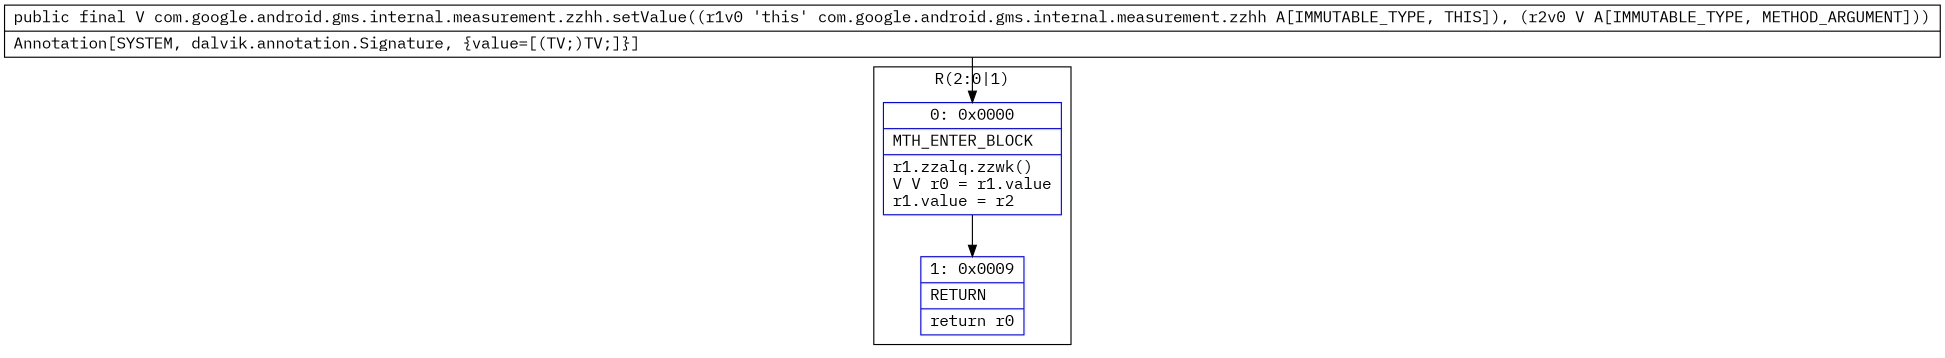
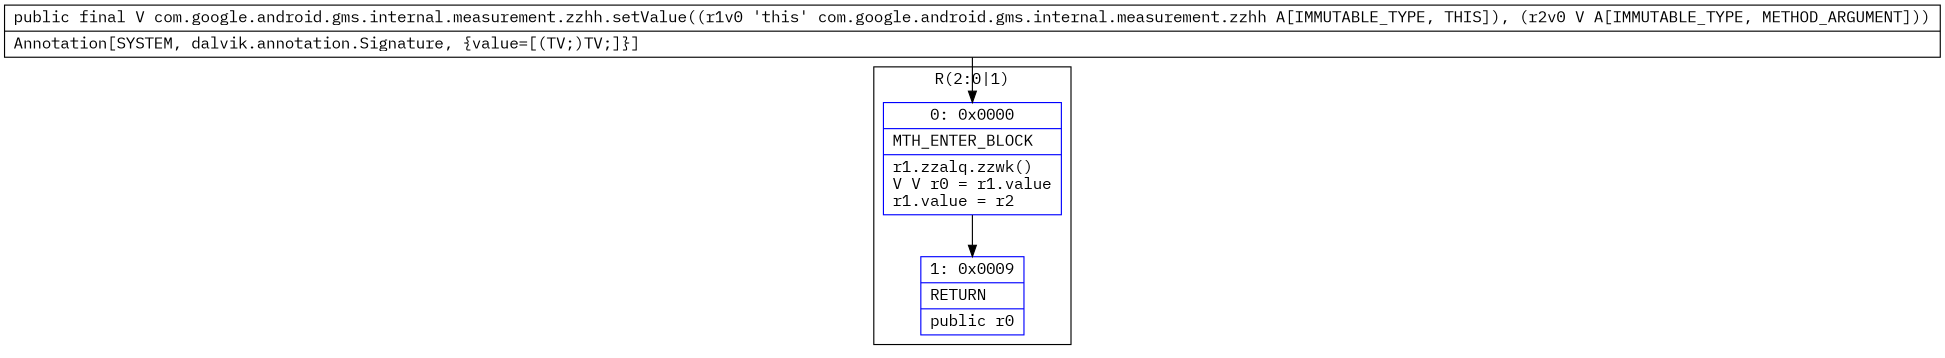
(972, 321) -> (972, 321)
